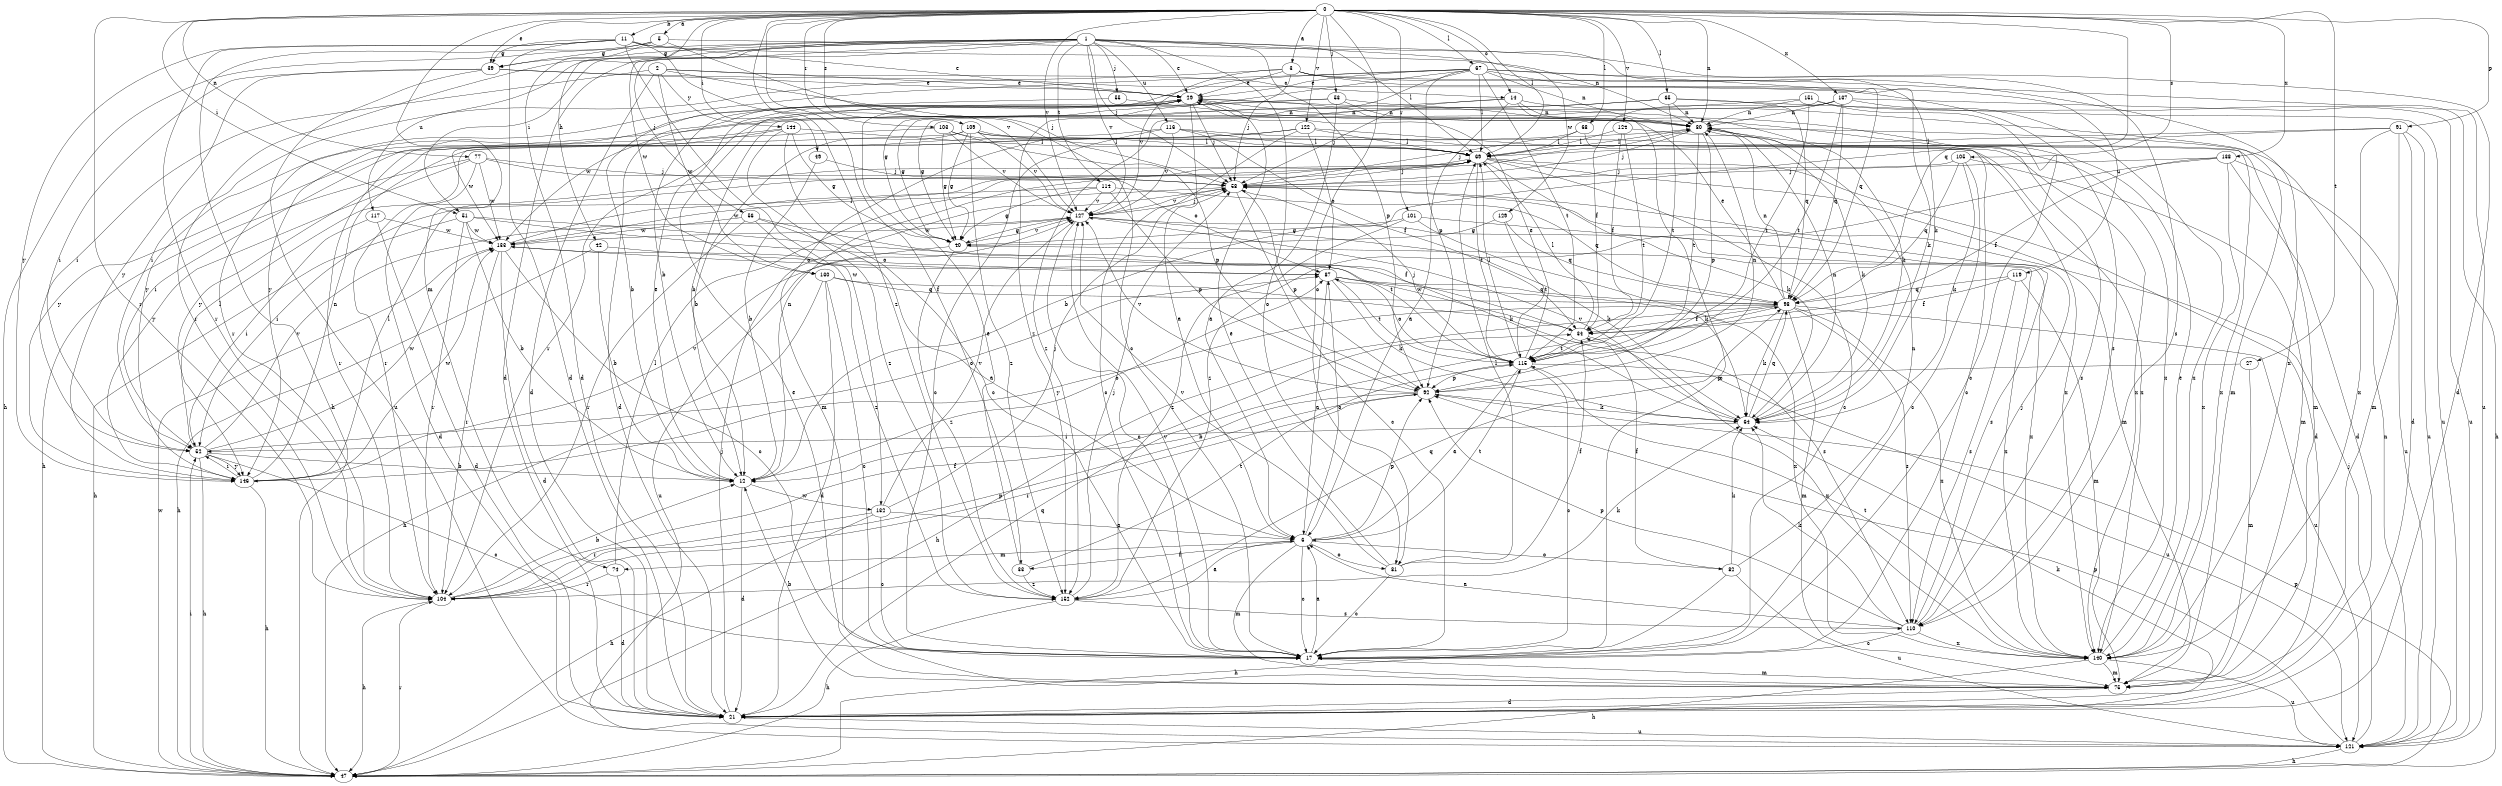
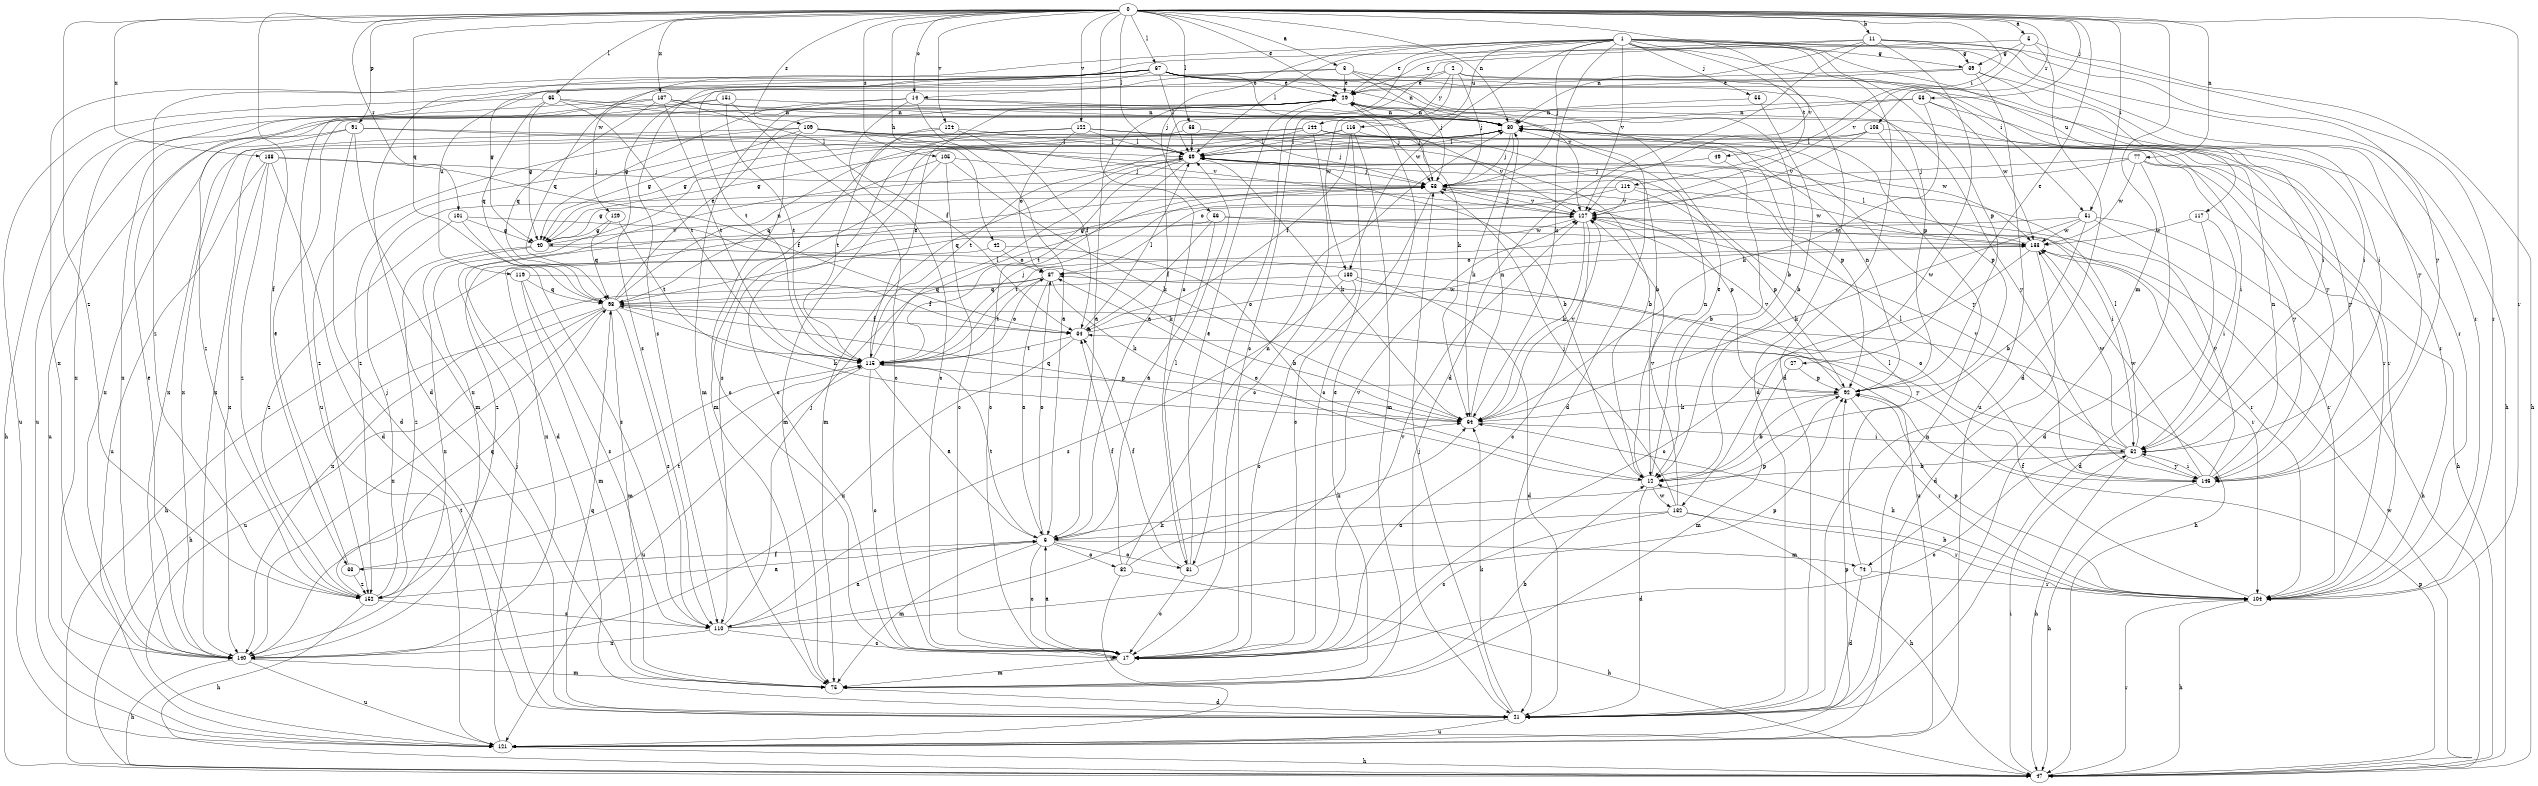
(897, 15) -> (1240, 42)
(1923, 91) -> (701, 87)
(2336, 187) -> (2040, 187)
